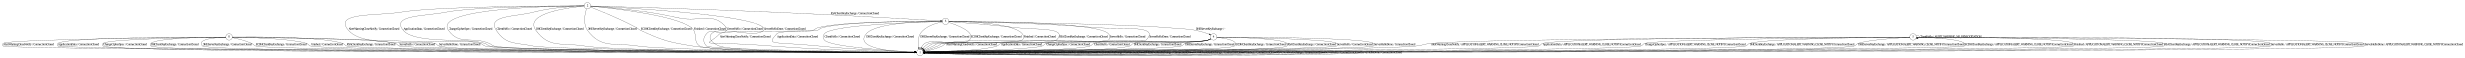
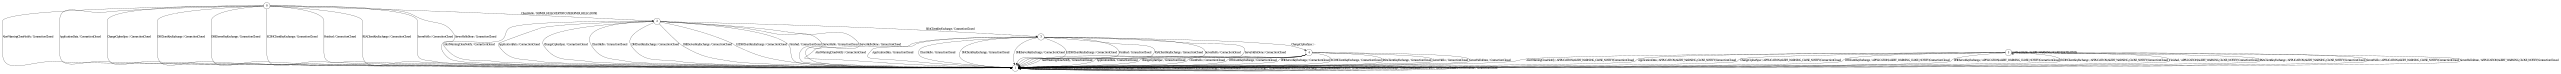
none -> (461, 12)
(1211, 29) -> (1303, 45)
